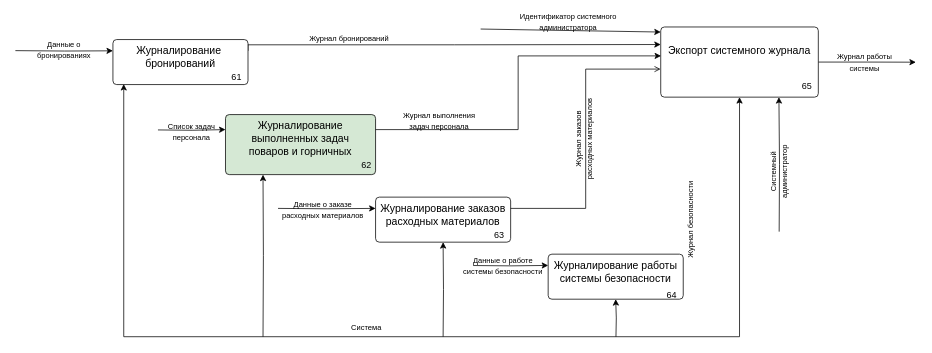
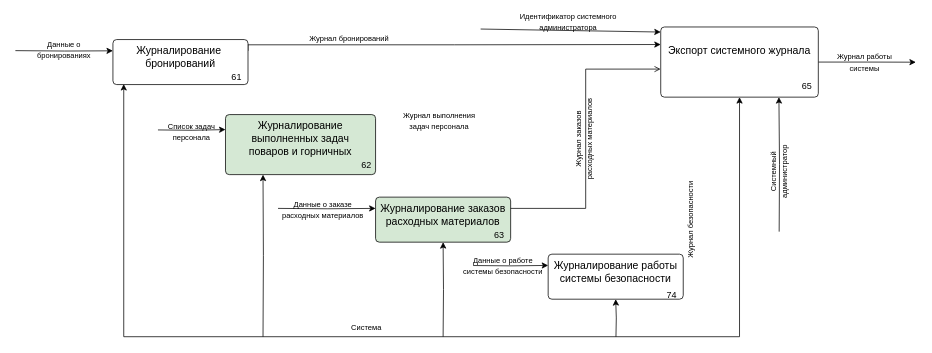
(448, 129) -> none
(443, 219) -> (443, 219)
(672, 295) -> (672, 295)
